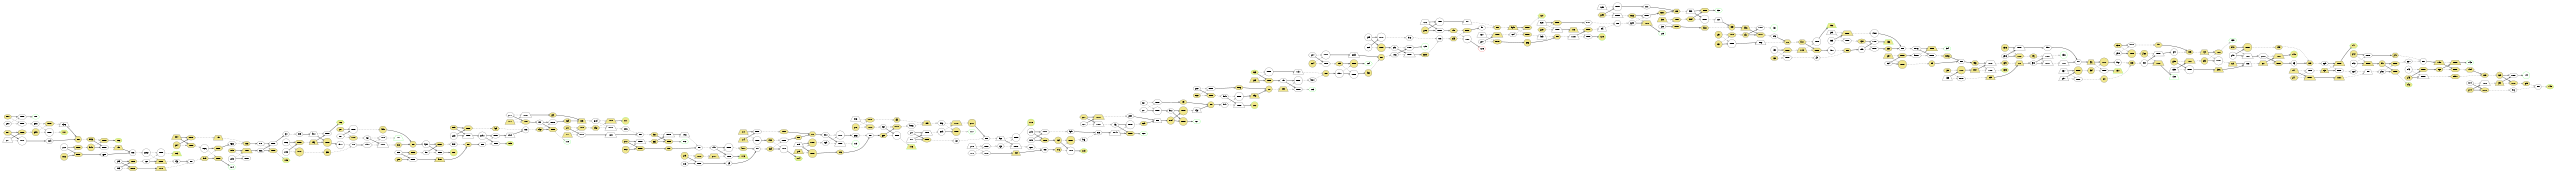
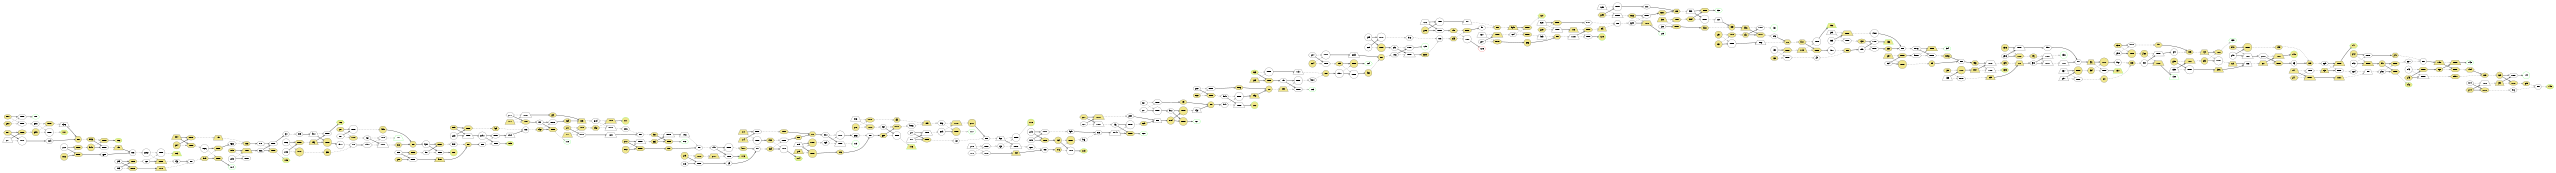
(1602, 29) -> (1602, 29)
(8, 124) -> (8, 124)
